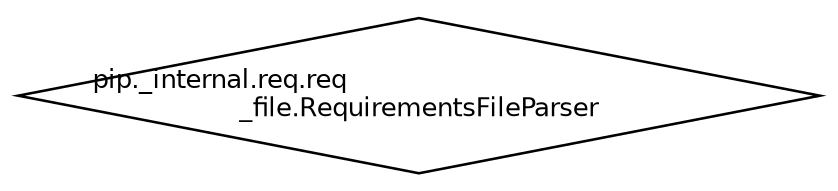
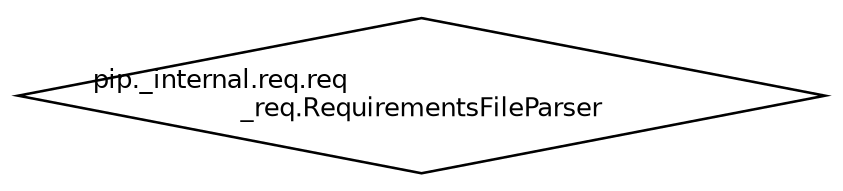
(419, 96) -> (422, 96)
